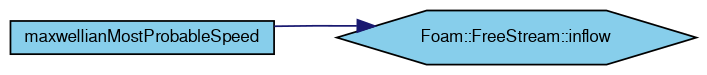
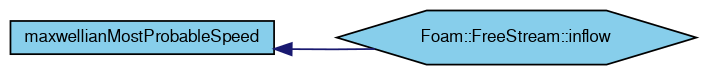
(316, 26) -> (333, 49)
